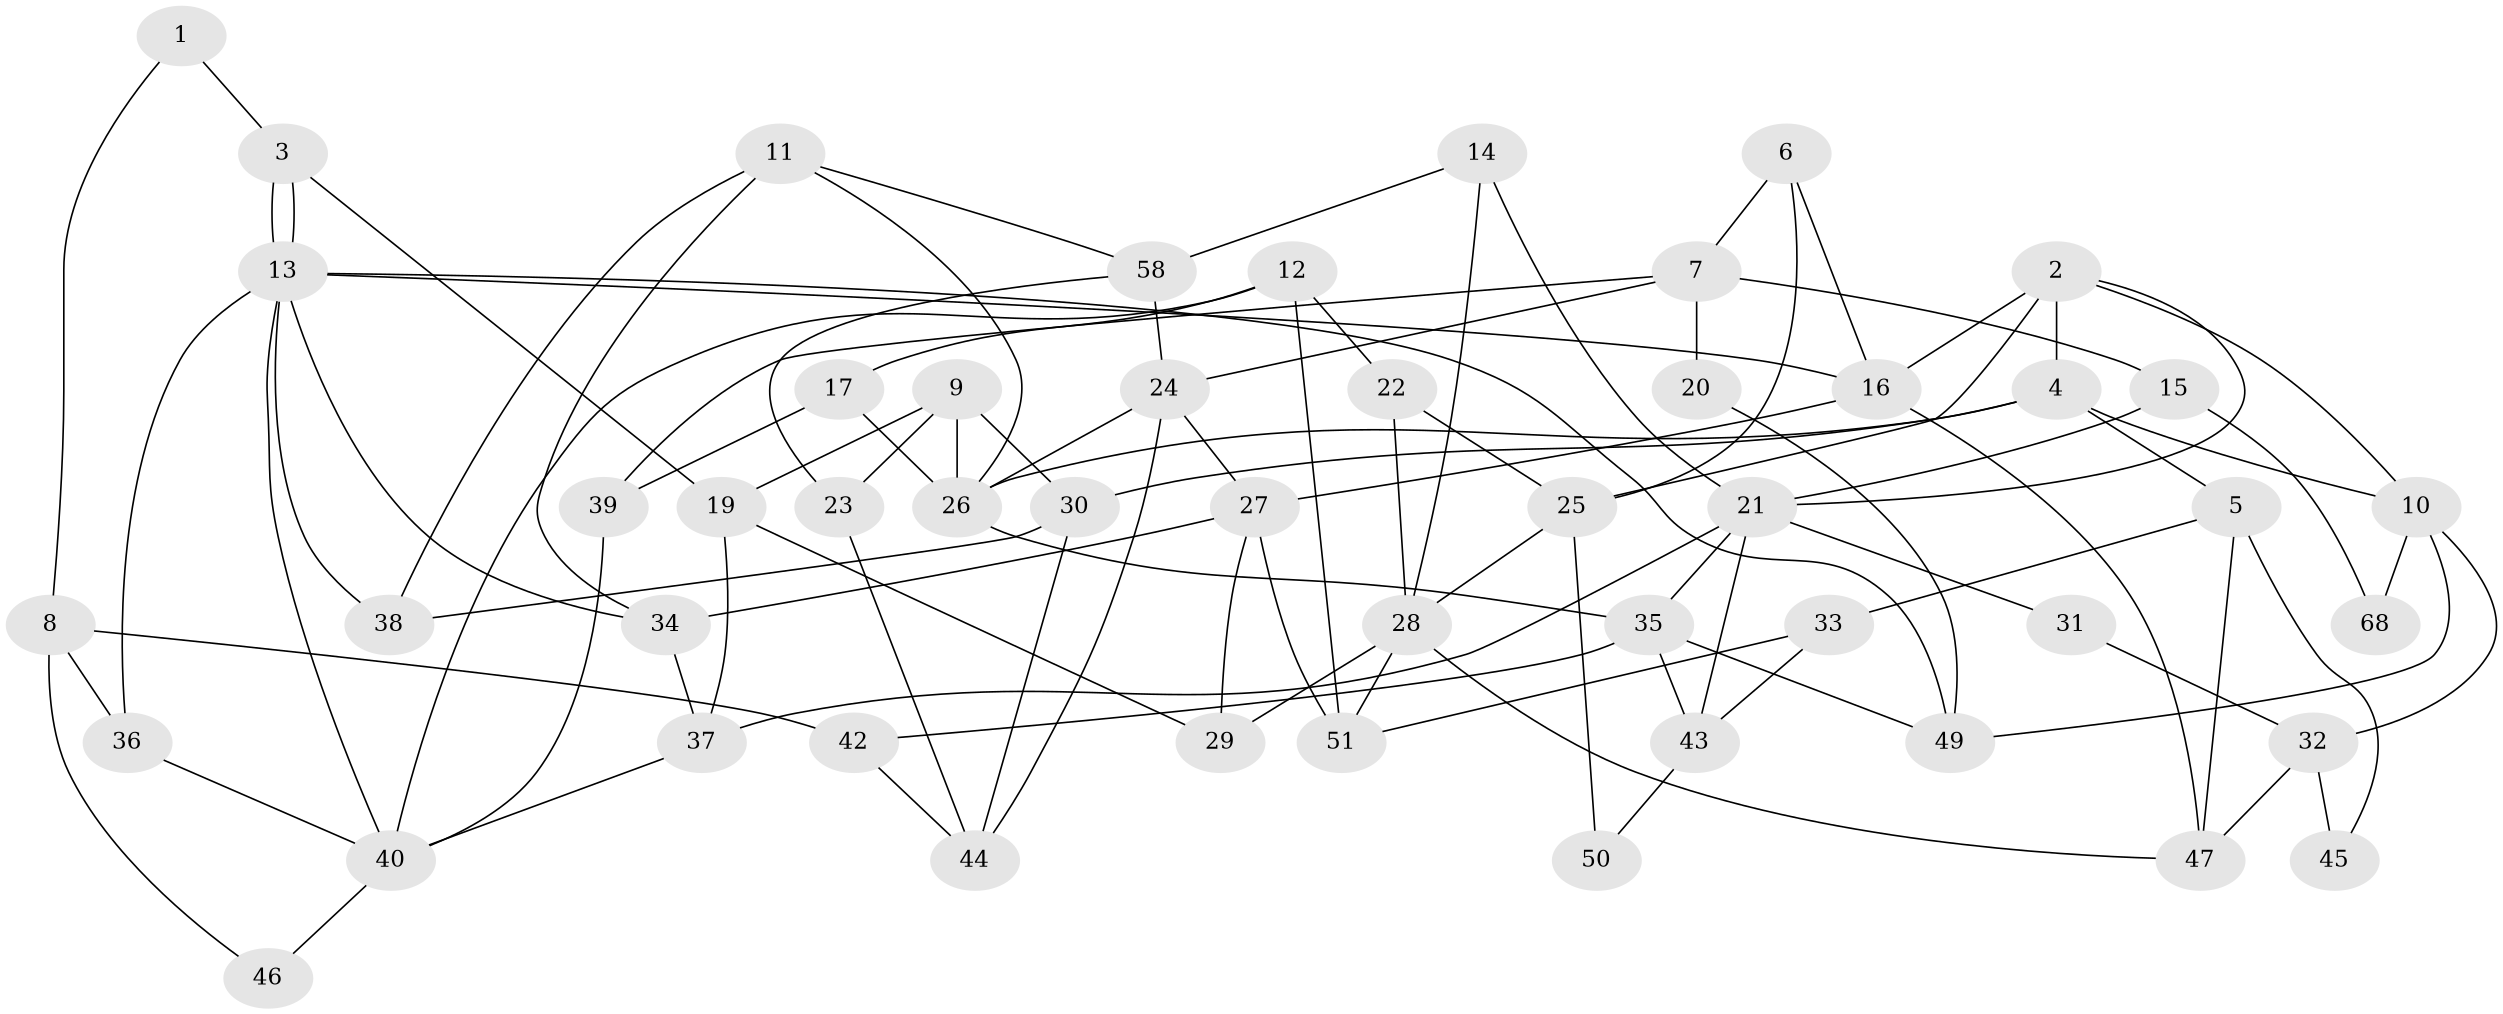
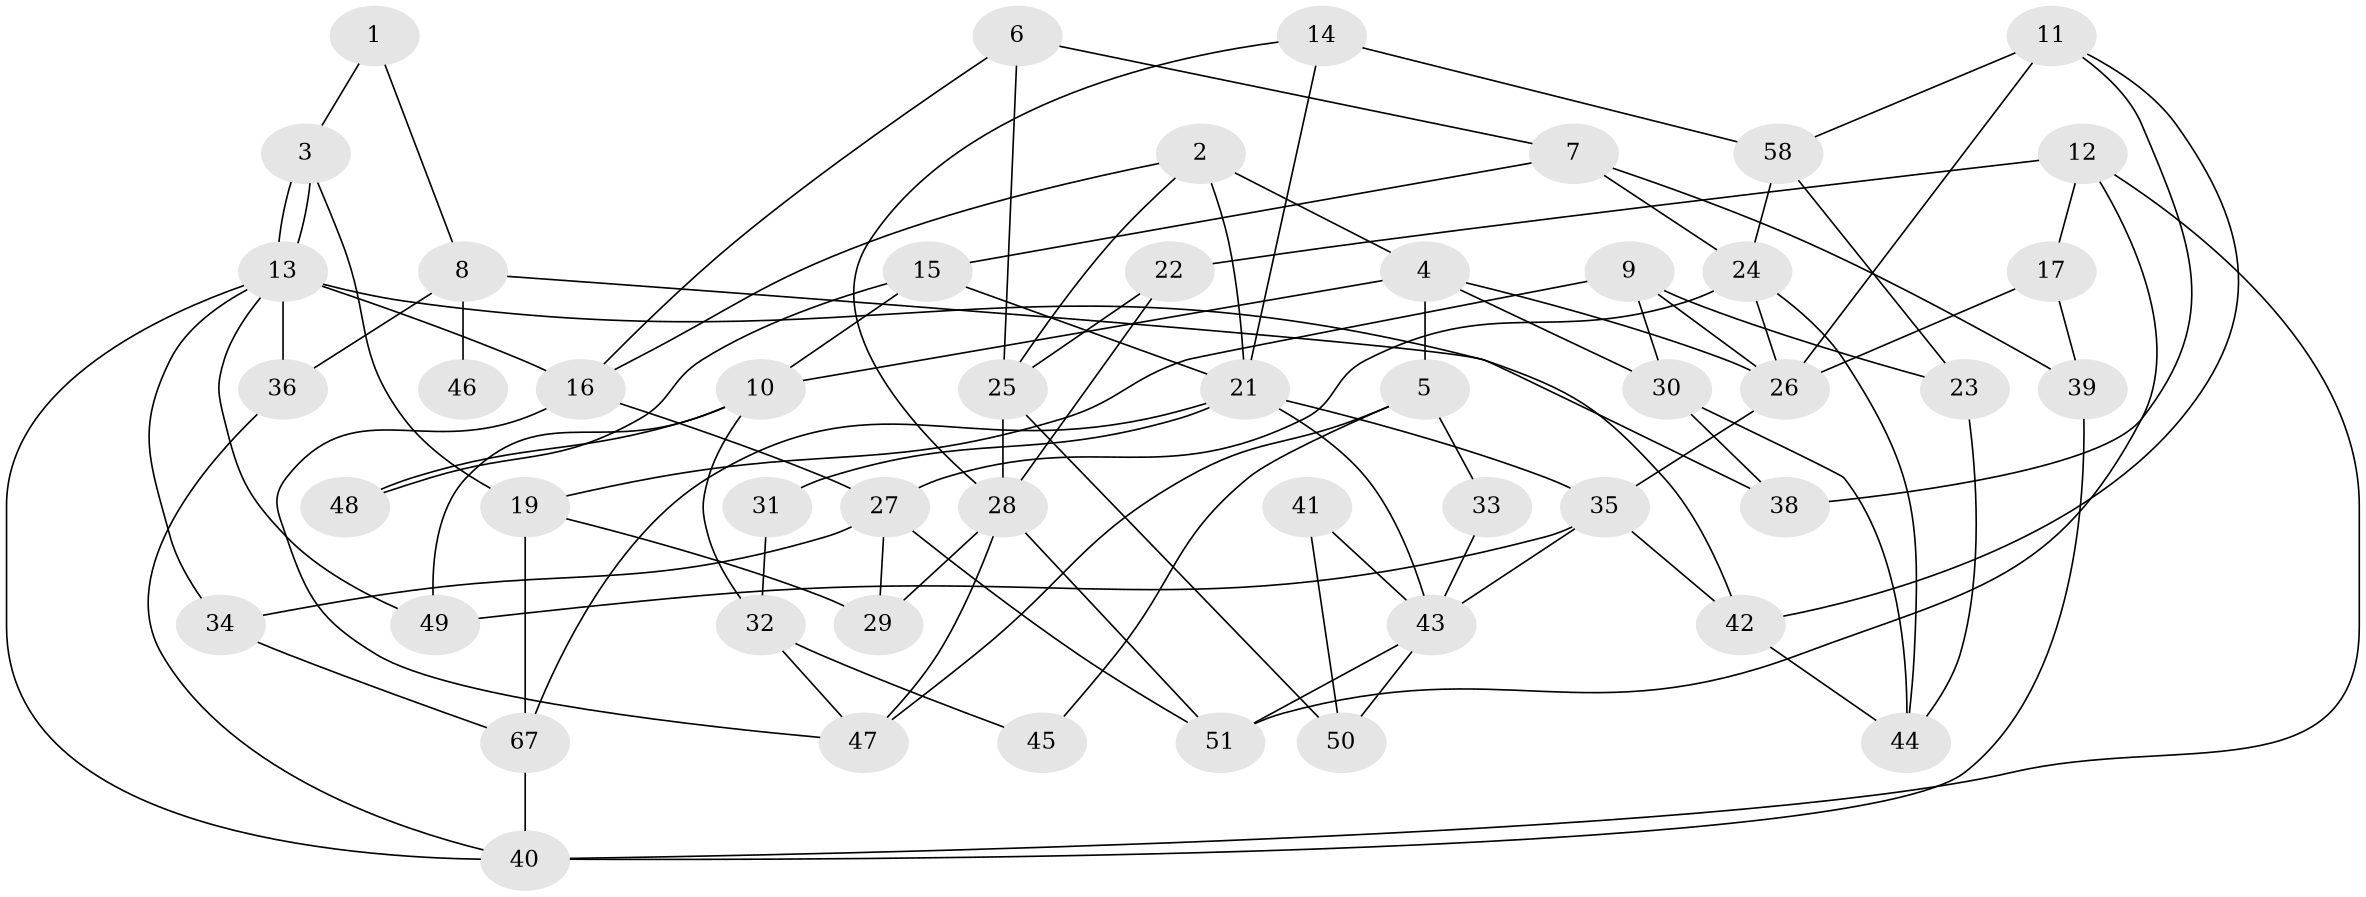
(2261, 360) -> (844, 331)
(592, 377) -> (2176, 424)
(1697, 389) -> none
none -> (1307, 507)
(2376, 625) -> (345, 507)
(1595, 682) -> (1322, 686)
(702, 743) -> (525, 743)
(330, 920) -> none
